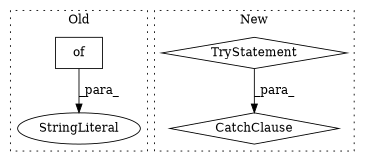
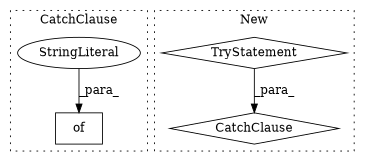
(79, 20) -> (79, 20)
(79, 86) -> (79, 86)
